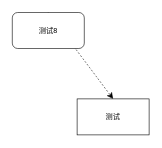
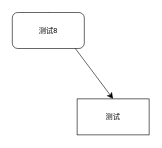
(92, 71) -> (92, 71)
